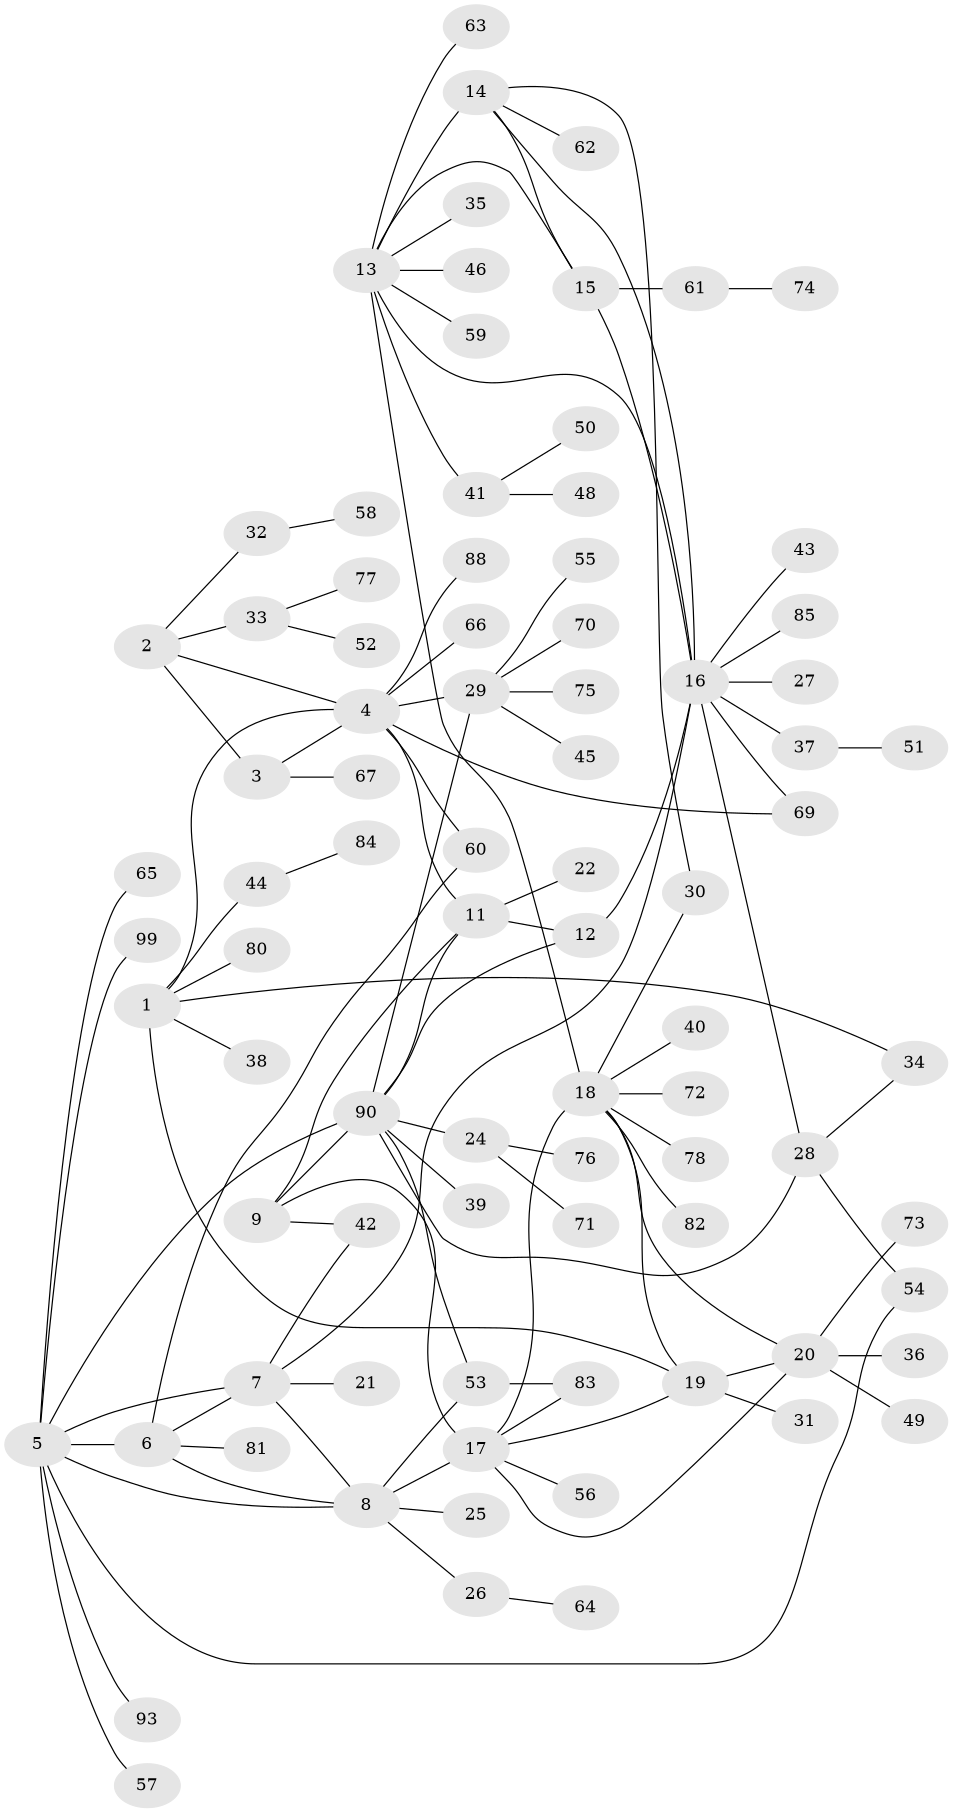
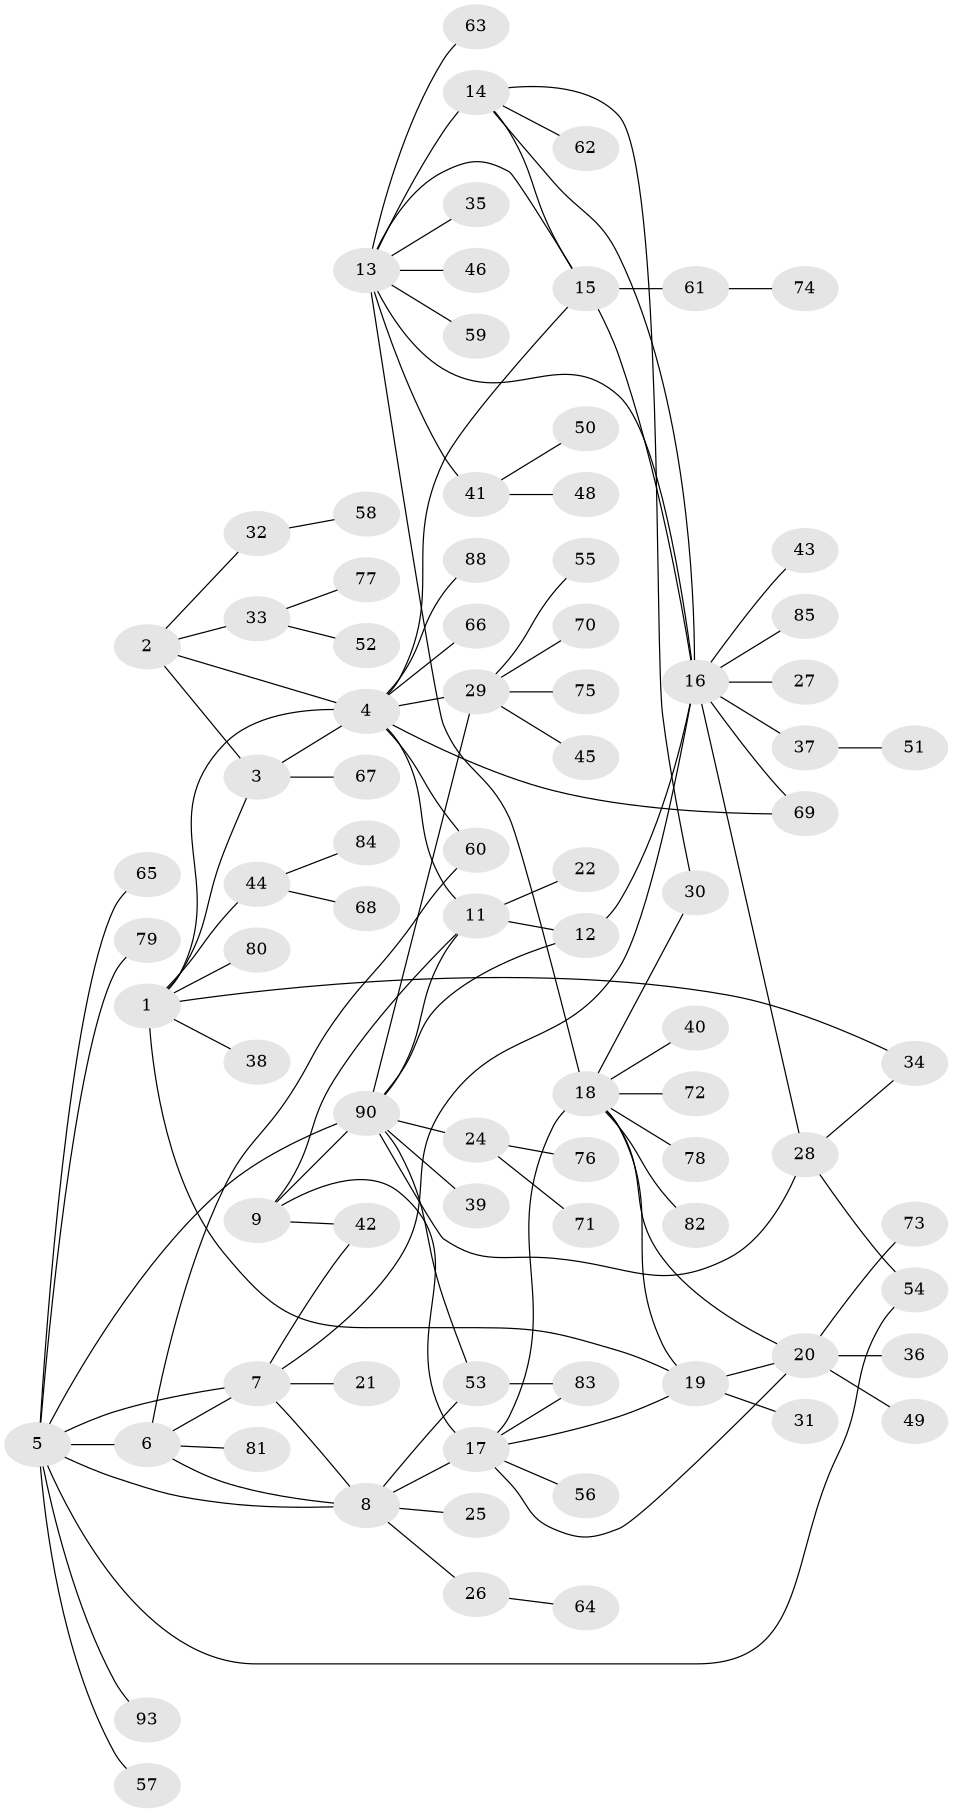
none -> (435, 483)
none -> (210, 895)
none -> (367, 909)
(147, 940) -> (147, 940)
